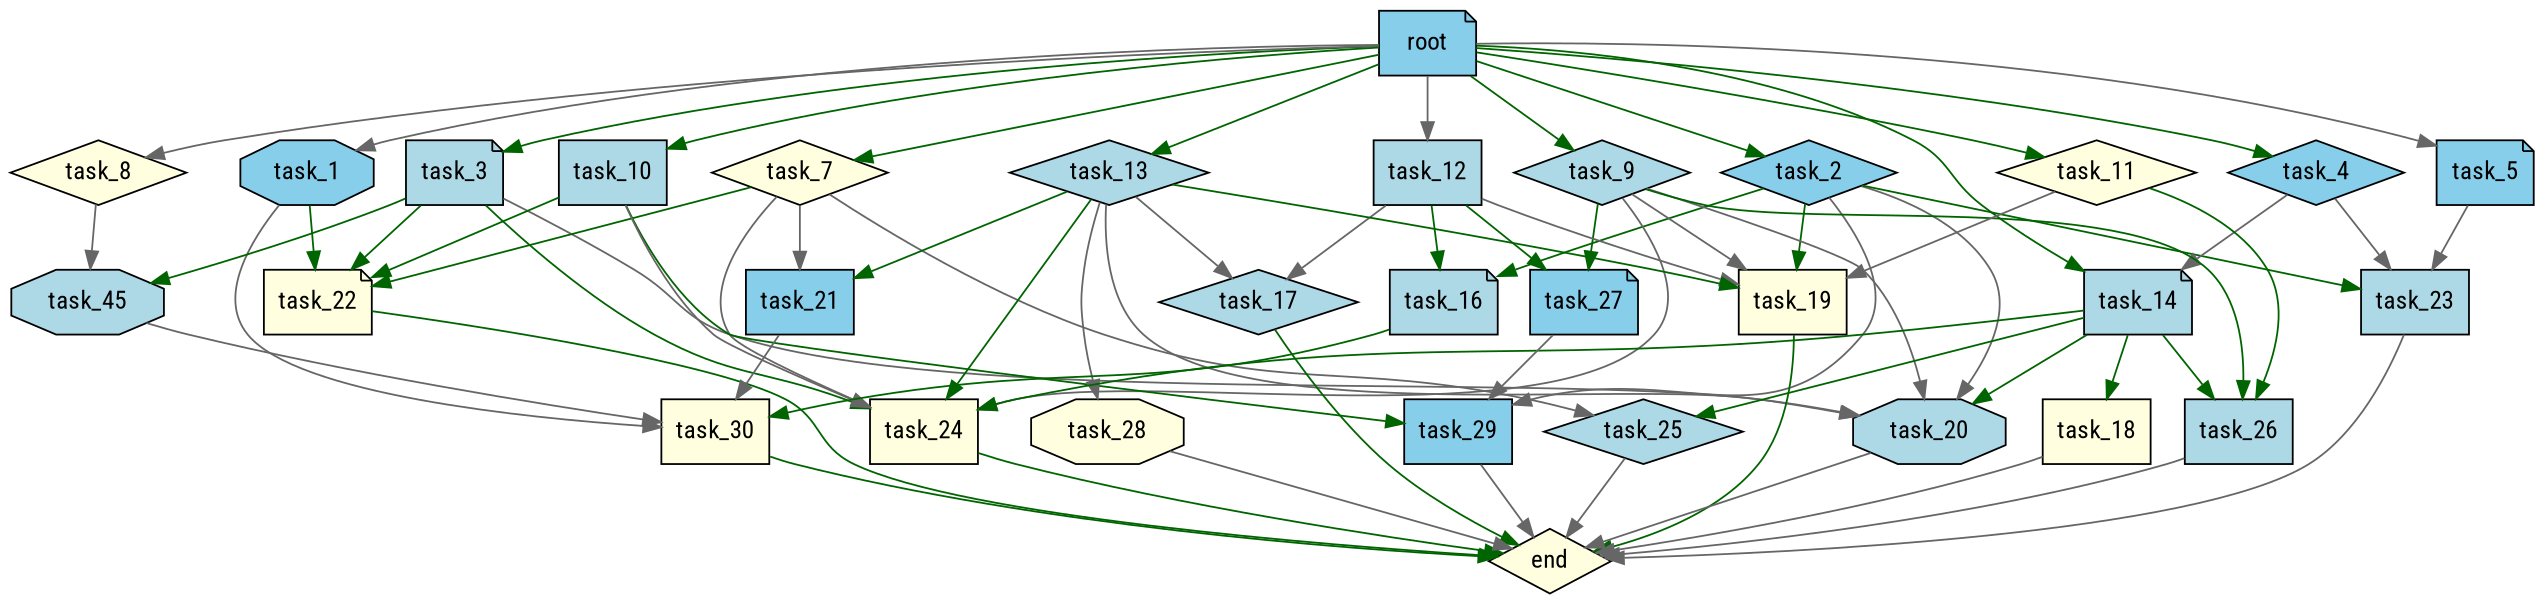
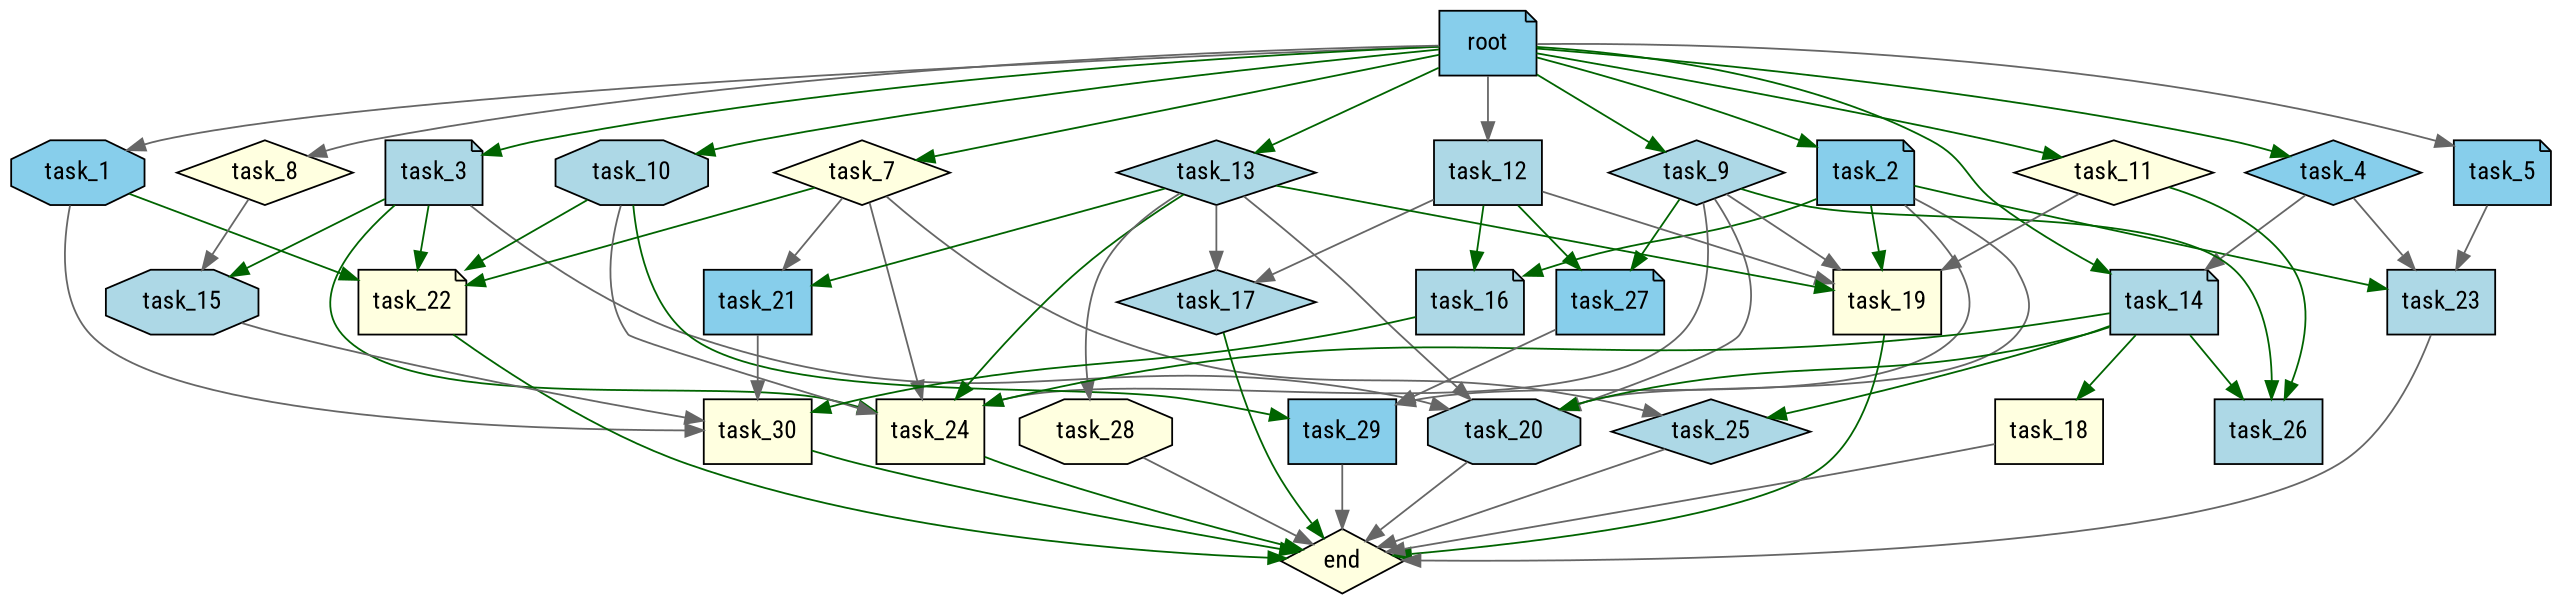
(613, 173) -> (632, 173)
(1809, 173) -> (1866, 173)
(88, 302) -> (182, 302)
(1904, 520) -> none
